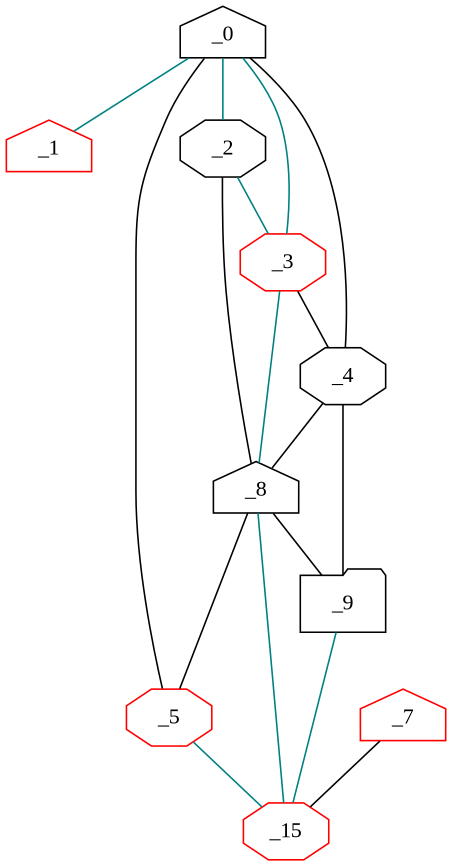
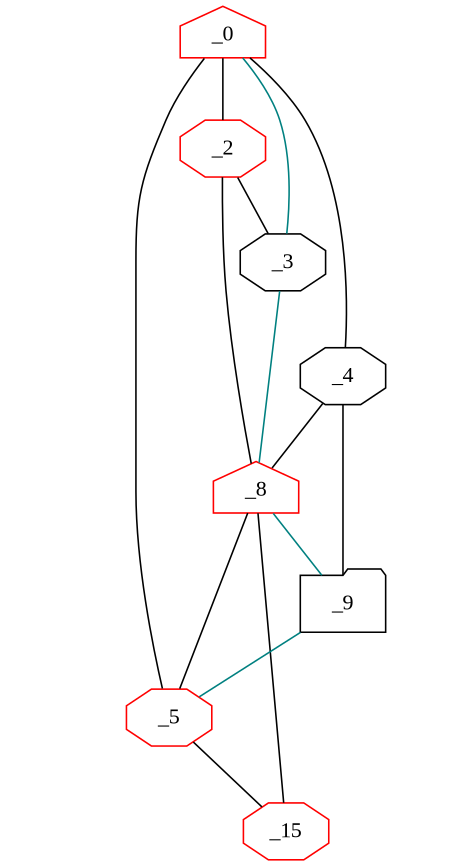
(223, 35) -> (223, 35)
(223, 89) -> (223, 89)
(49, 149) -> none
(223, 149) -> (223, 149)
(253, 206) -> (253, 206)
(283, 262) -> (283, 262)
(313, 319) -> none
(256, 490) -> (256, 490)
(298, 544) -> (298, 544)
(271, 658) -> (271, 665)
(315, 718) -> (250, 665)
(403, 718) -> none
(228, 774) -> (228, 774)
